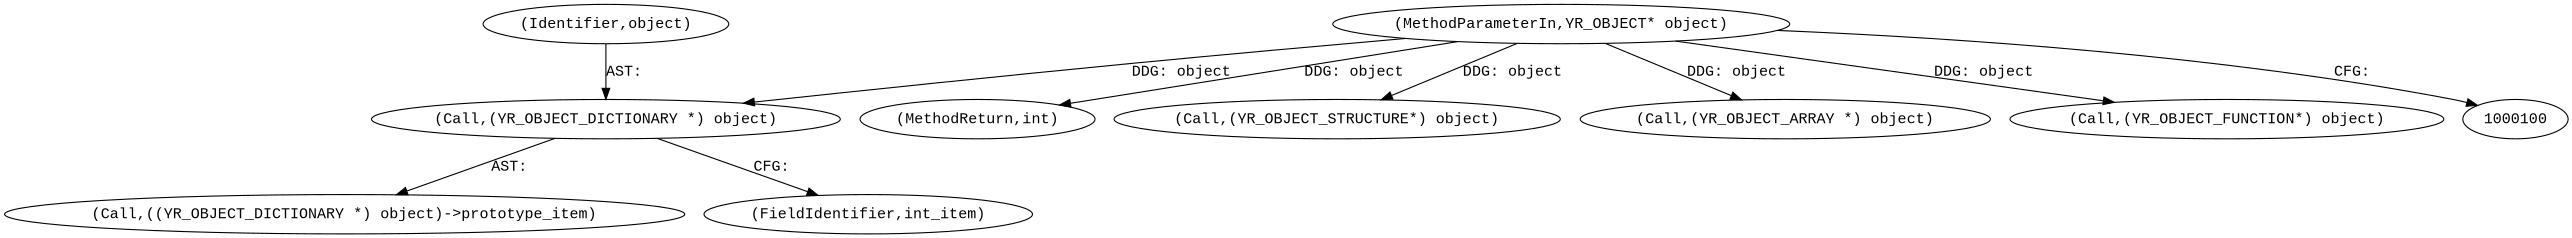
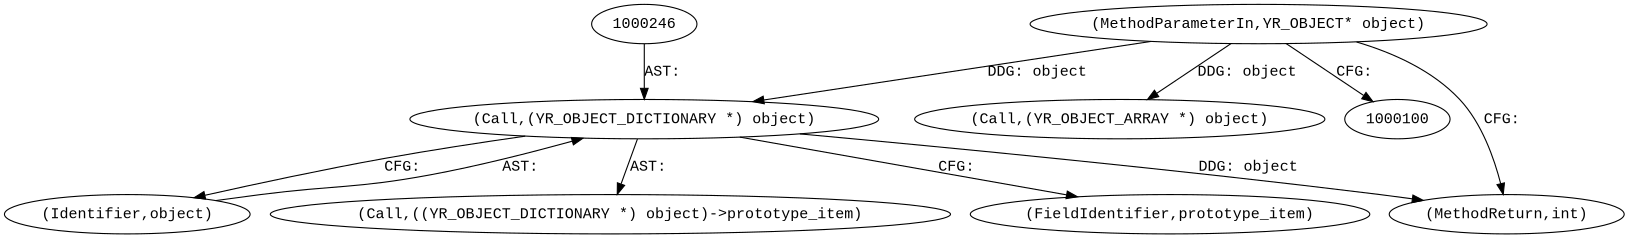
none -> (644, 24)
(1354, 72) -> (1507, 119)
(1337, 119) -> none
(2227, 119) -> none
none -> (364, 162)
none -> (1106, 164)
(868, 214) -> (1170, 214)
